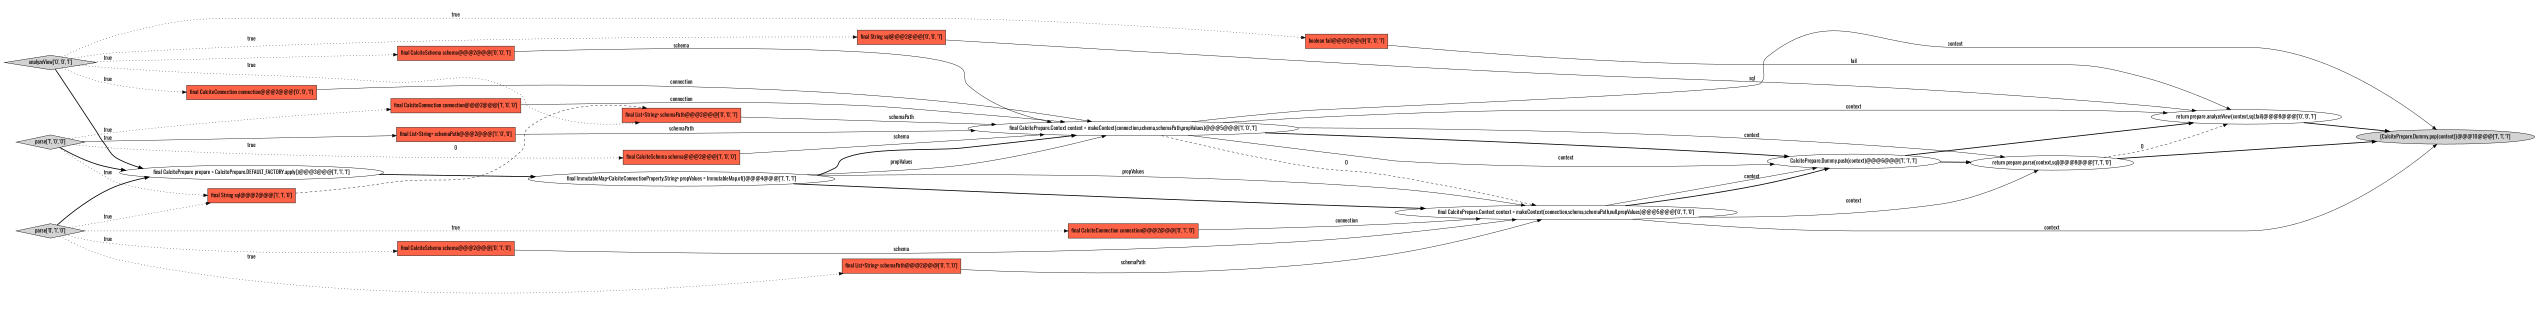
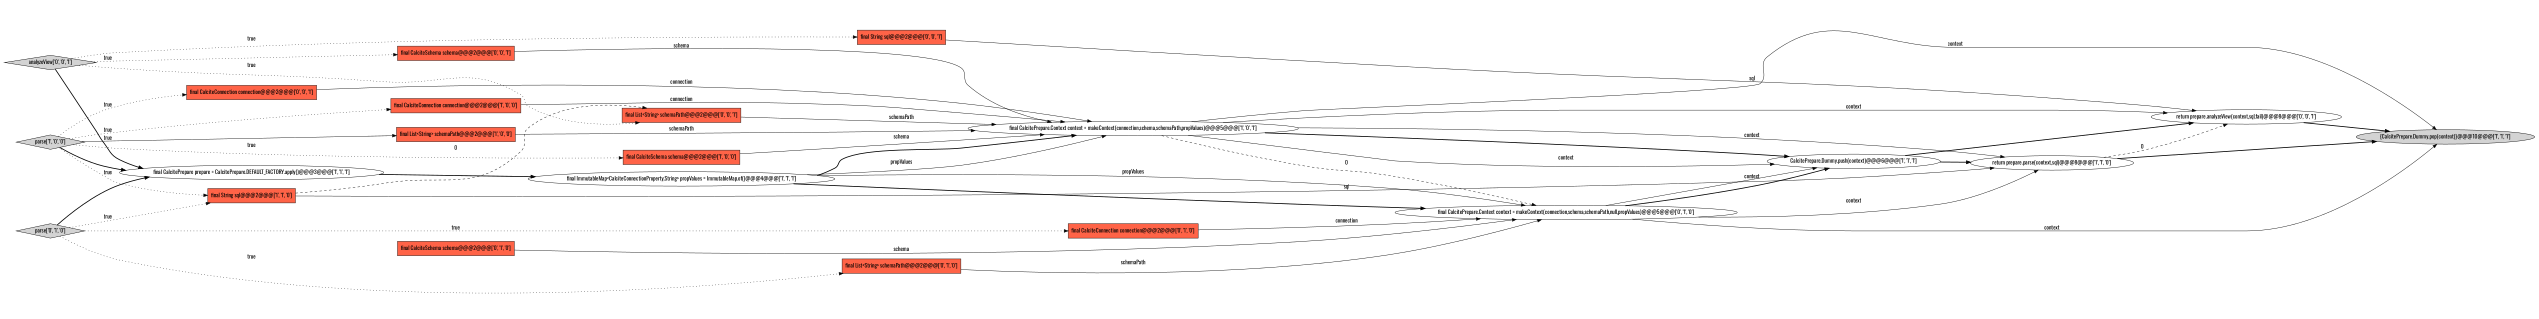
(1347, 41) -> none
(121, 86) -> (117, 106)
none -> (1143, 193)
(229, 251) -> none
